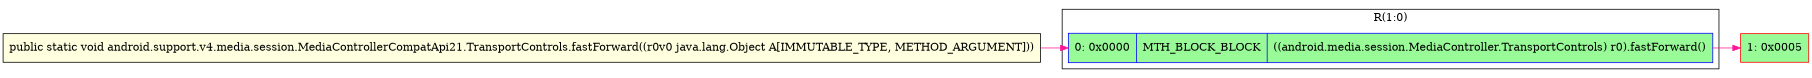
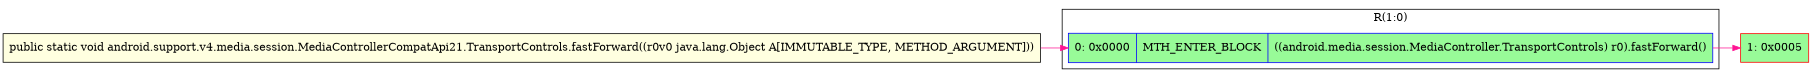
(1202, 48) -> (1202, 48)
